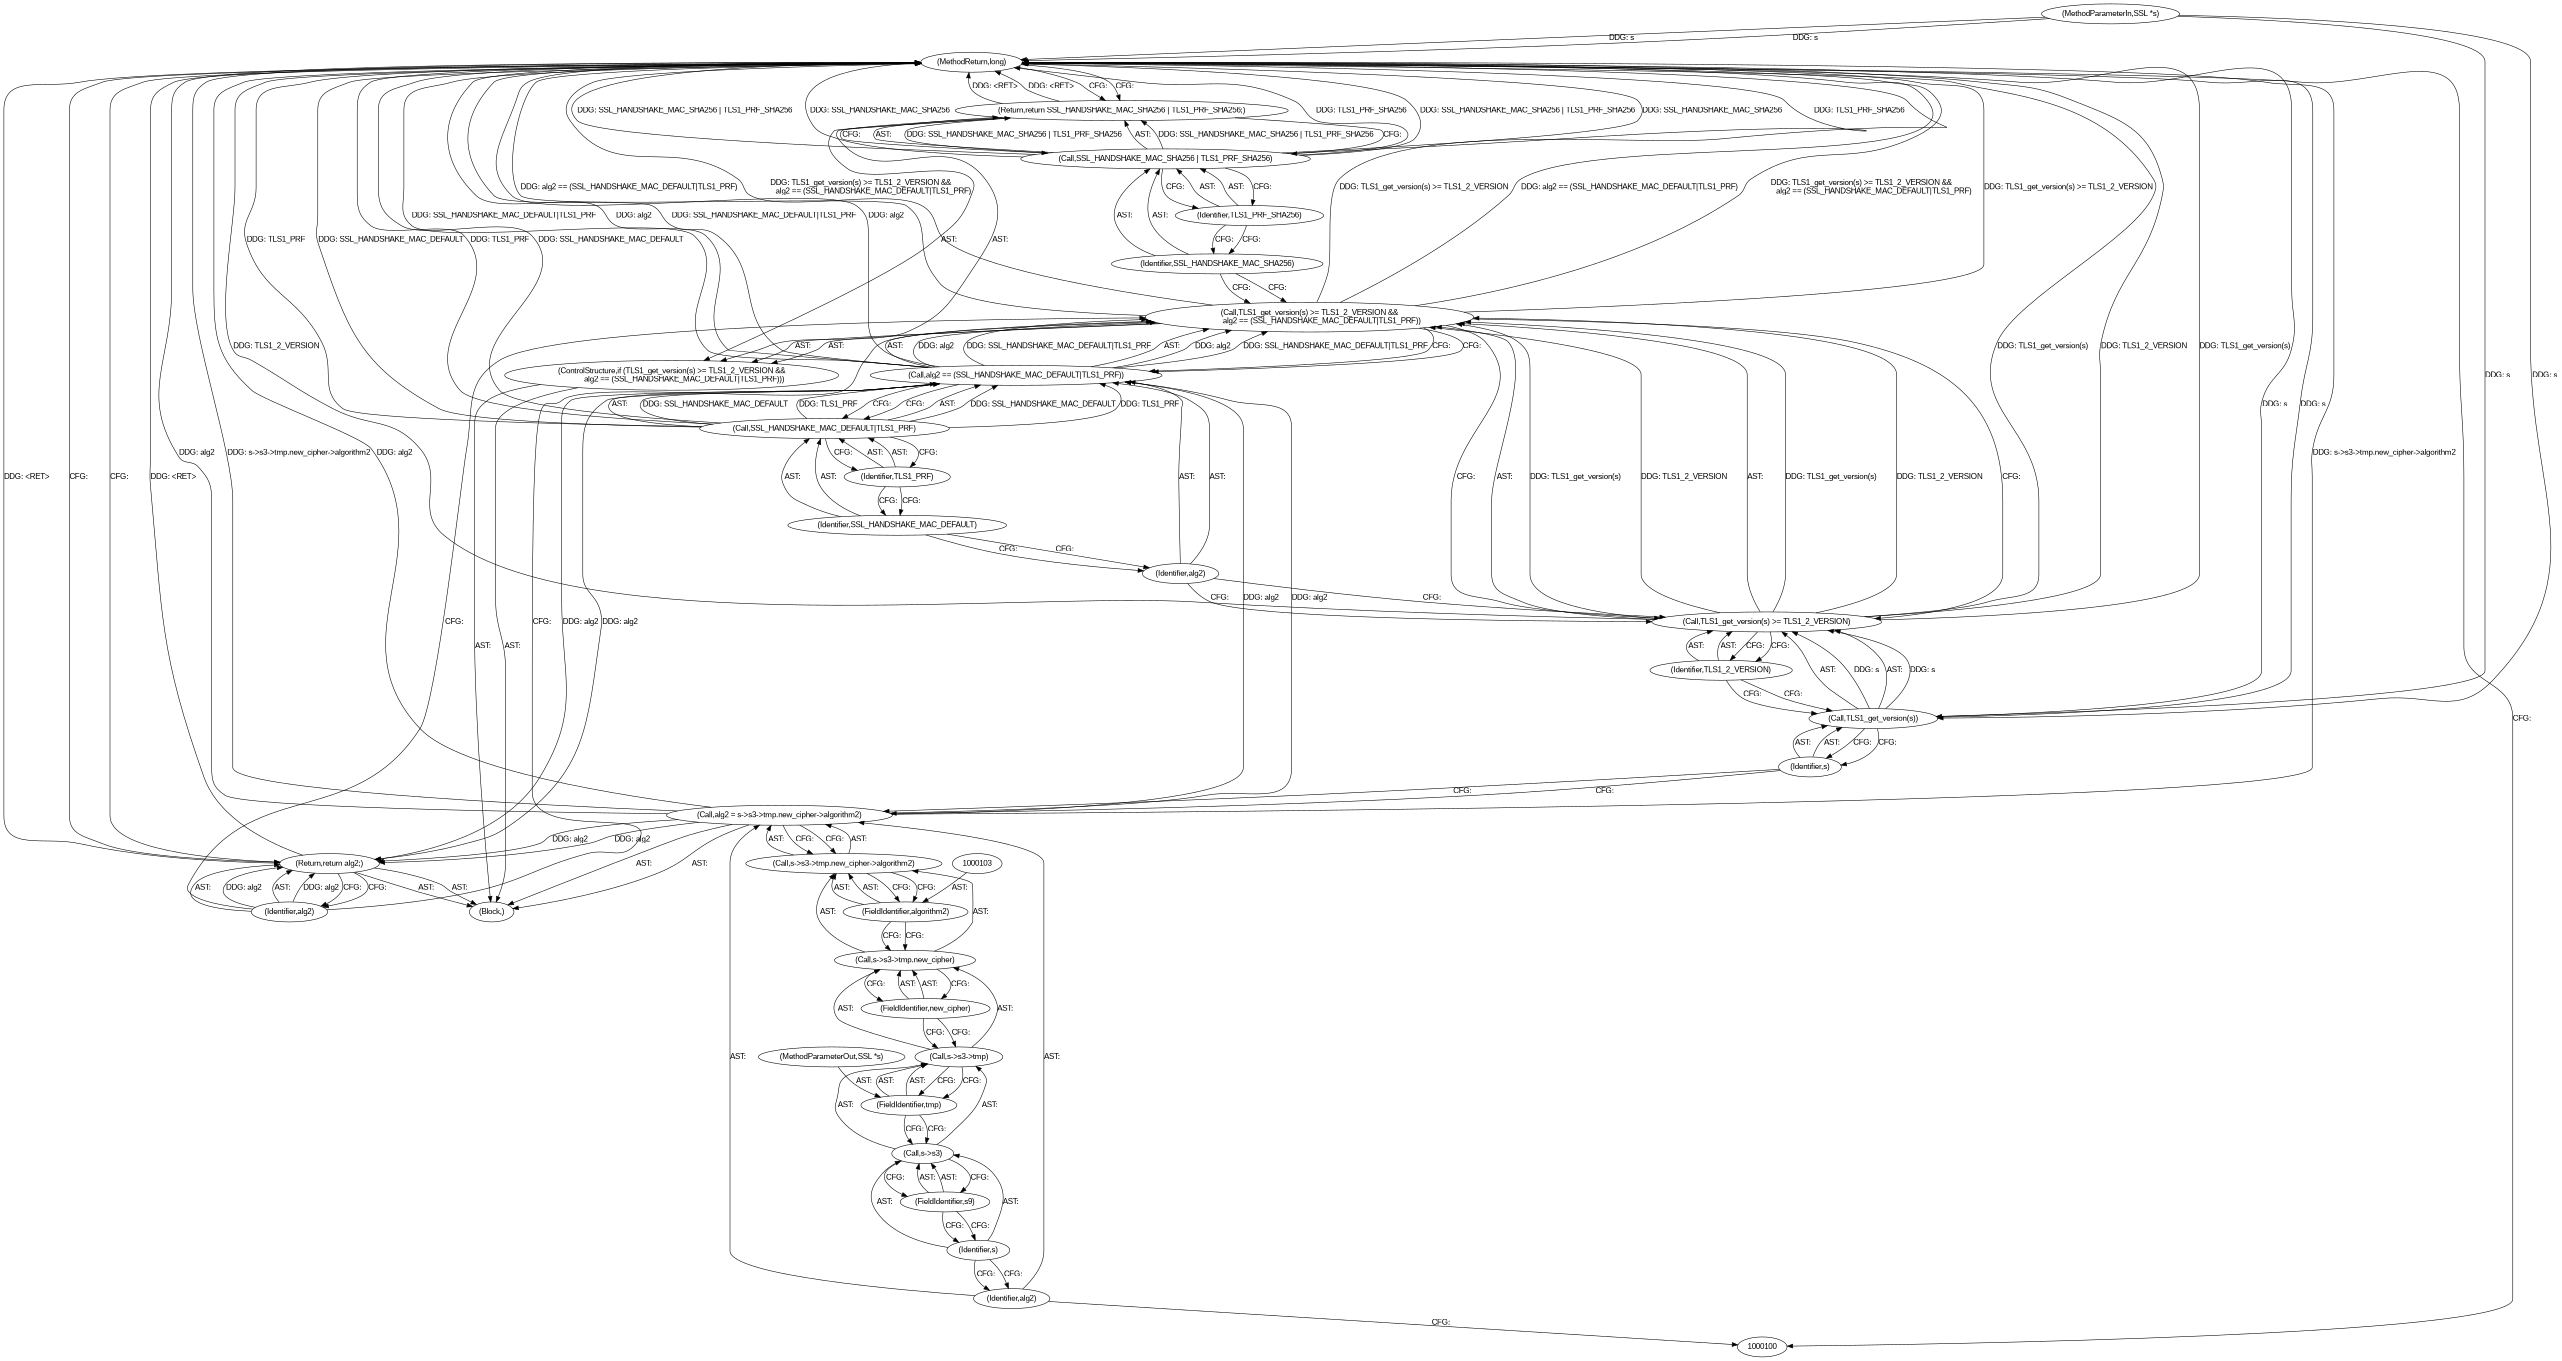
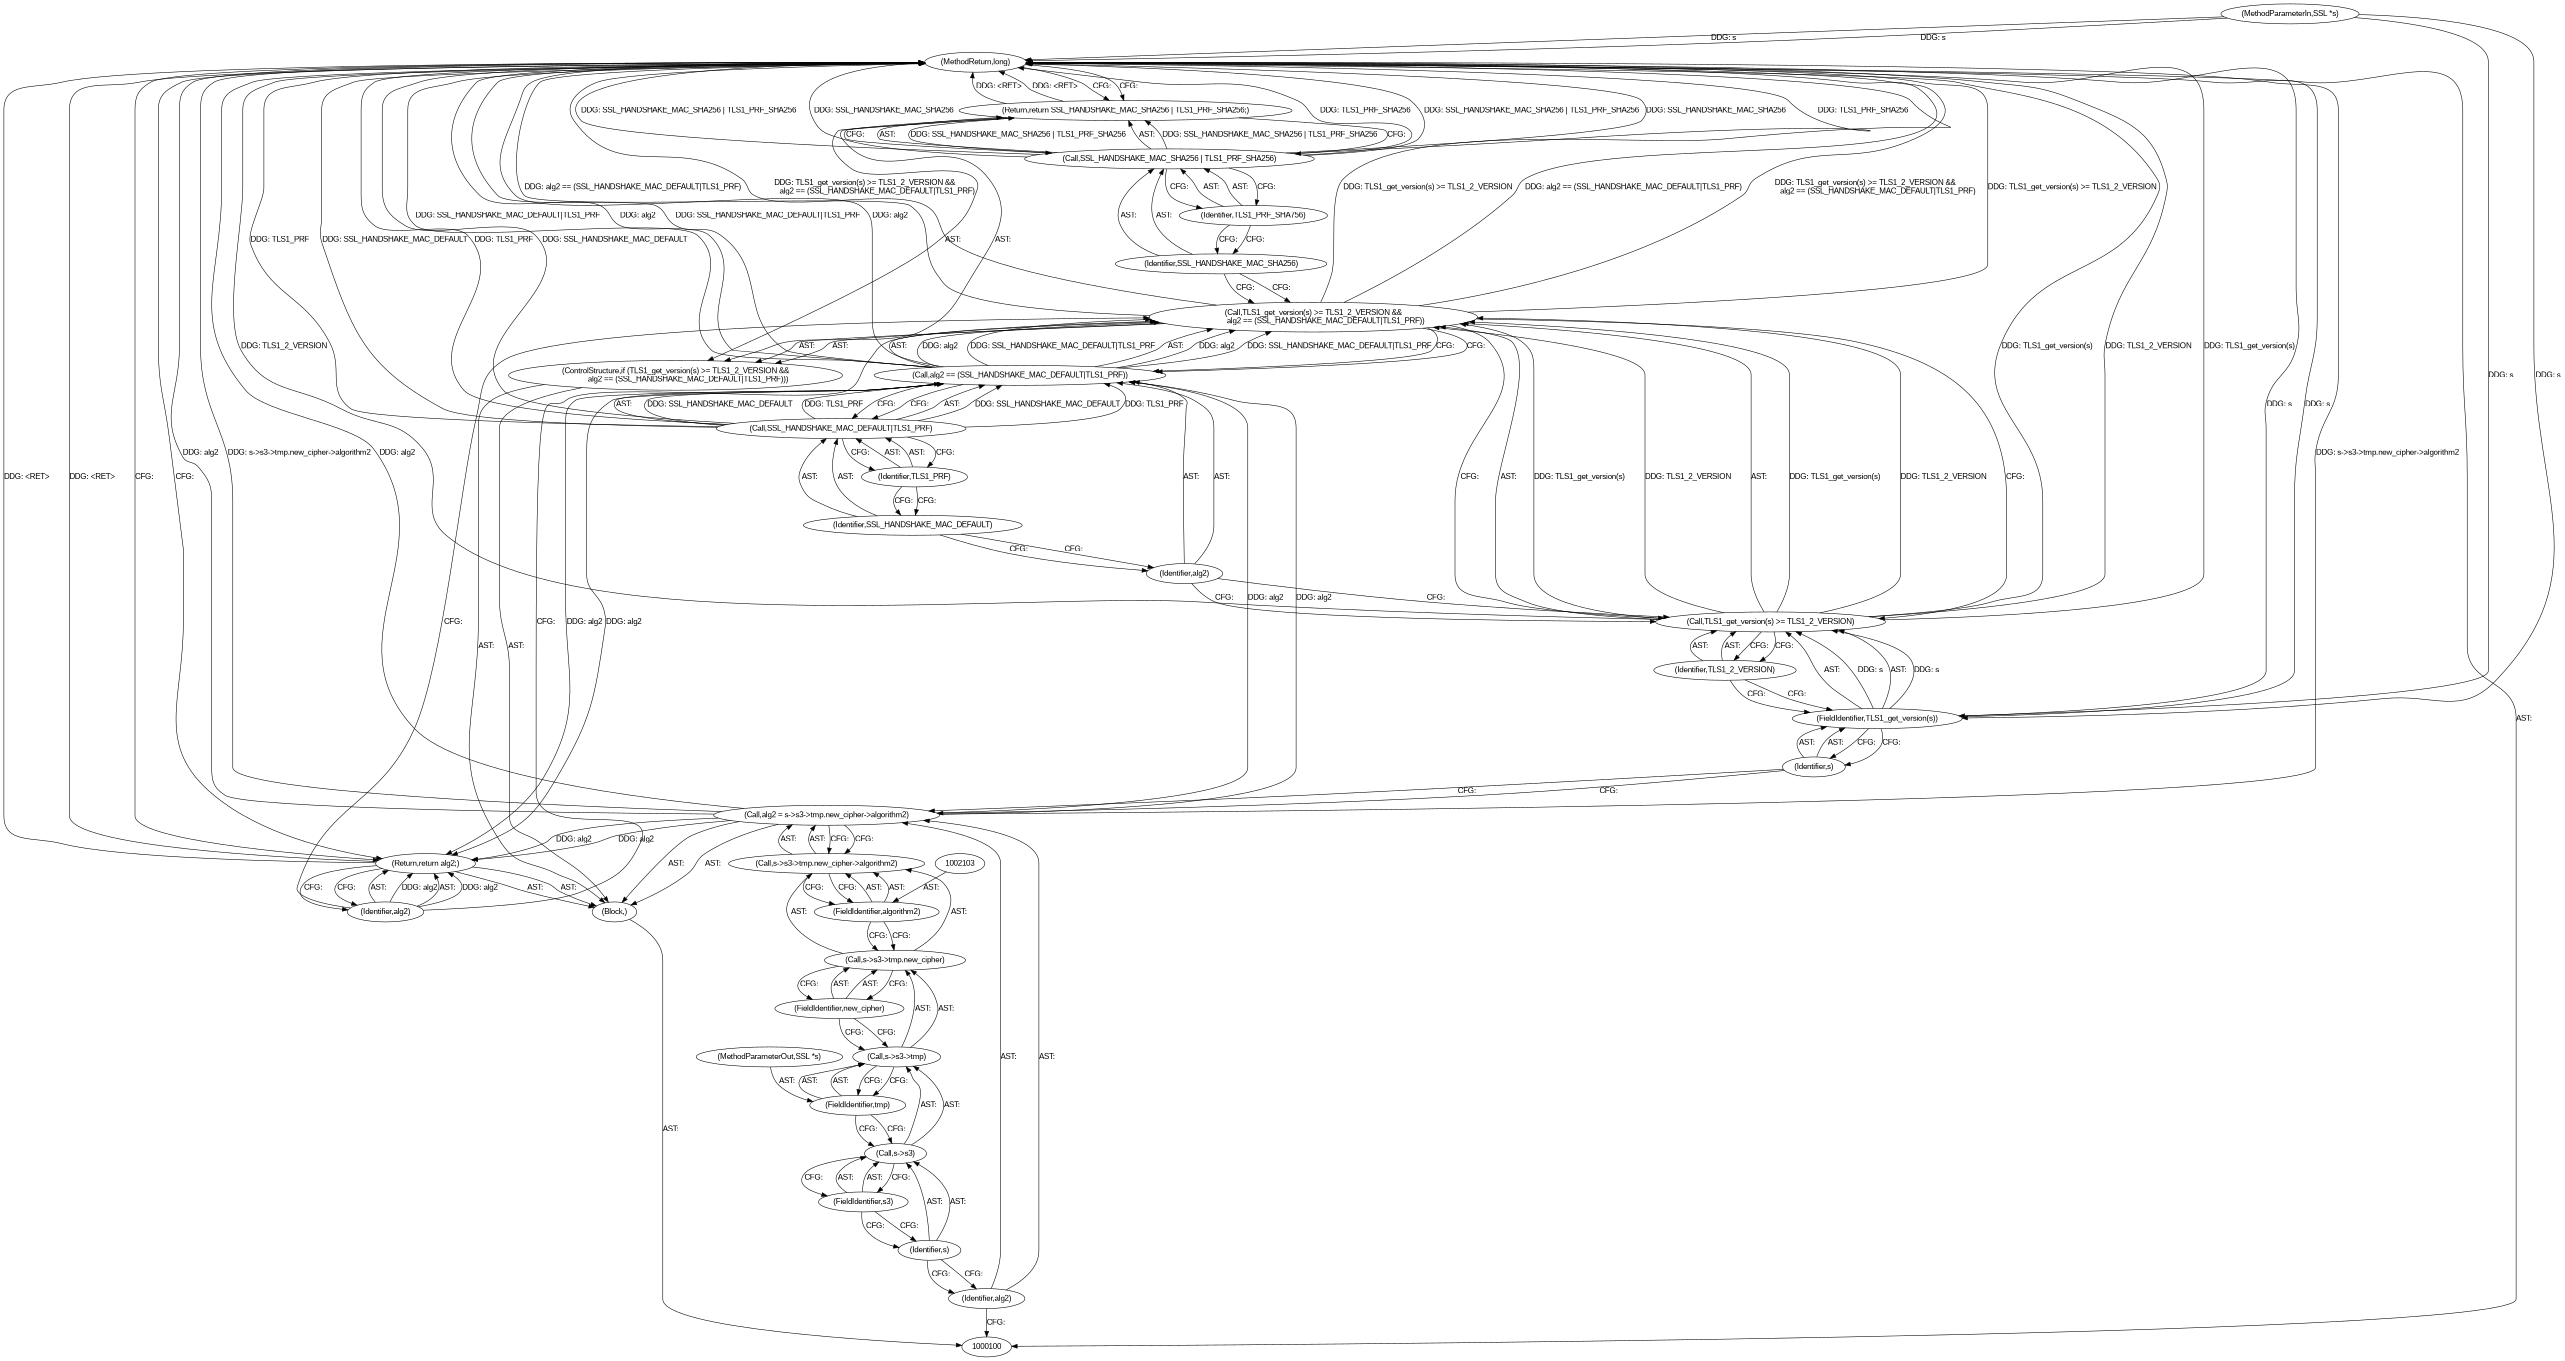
(1249, 216) -> (1253, 216)
(1873, 719) -> (1877, 719)
(2523, 719) -> (2525, 719)
(977, 864) -> (960, 864)
(945, 1202) -> (863, 1202)
none -> (663, 1253)
